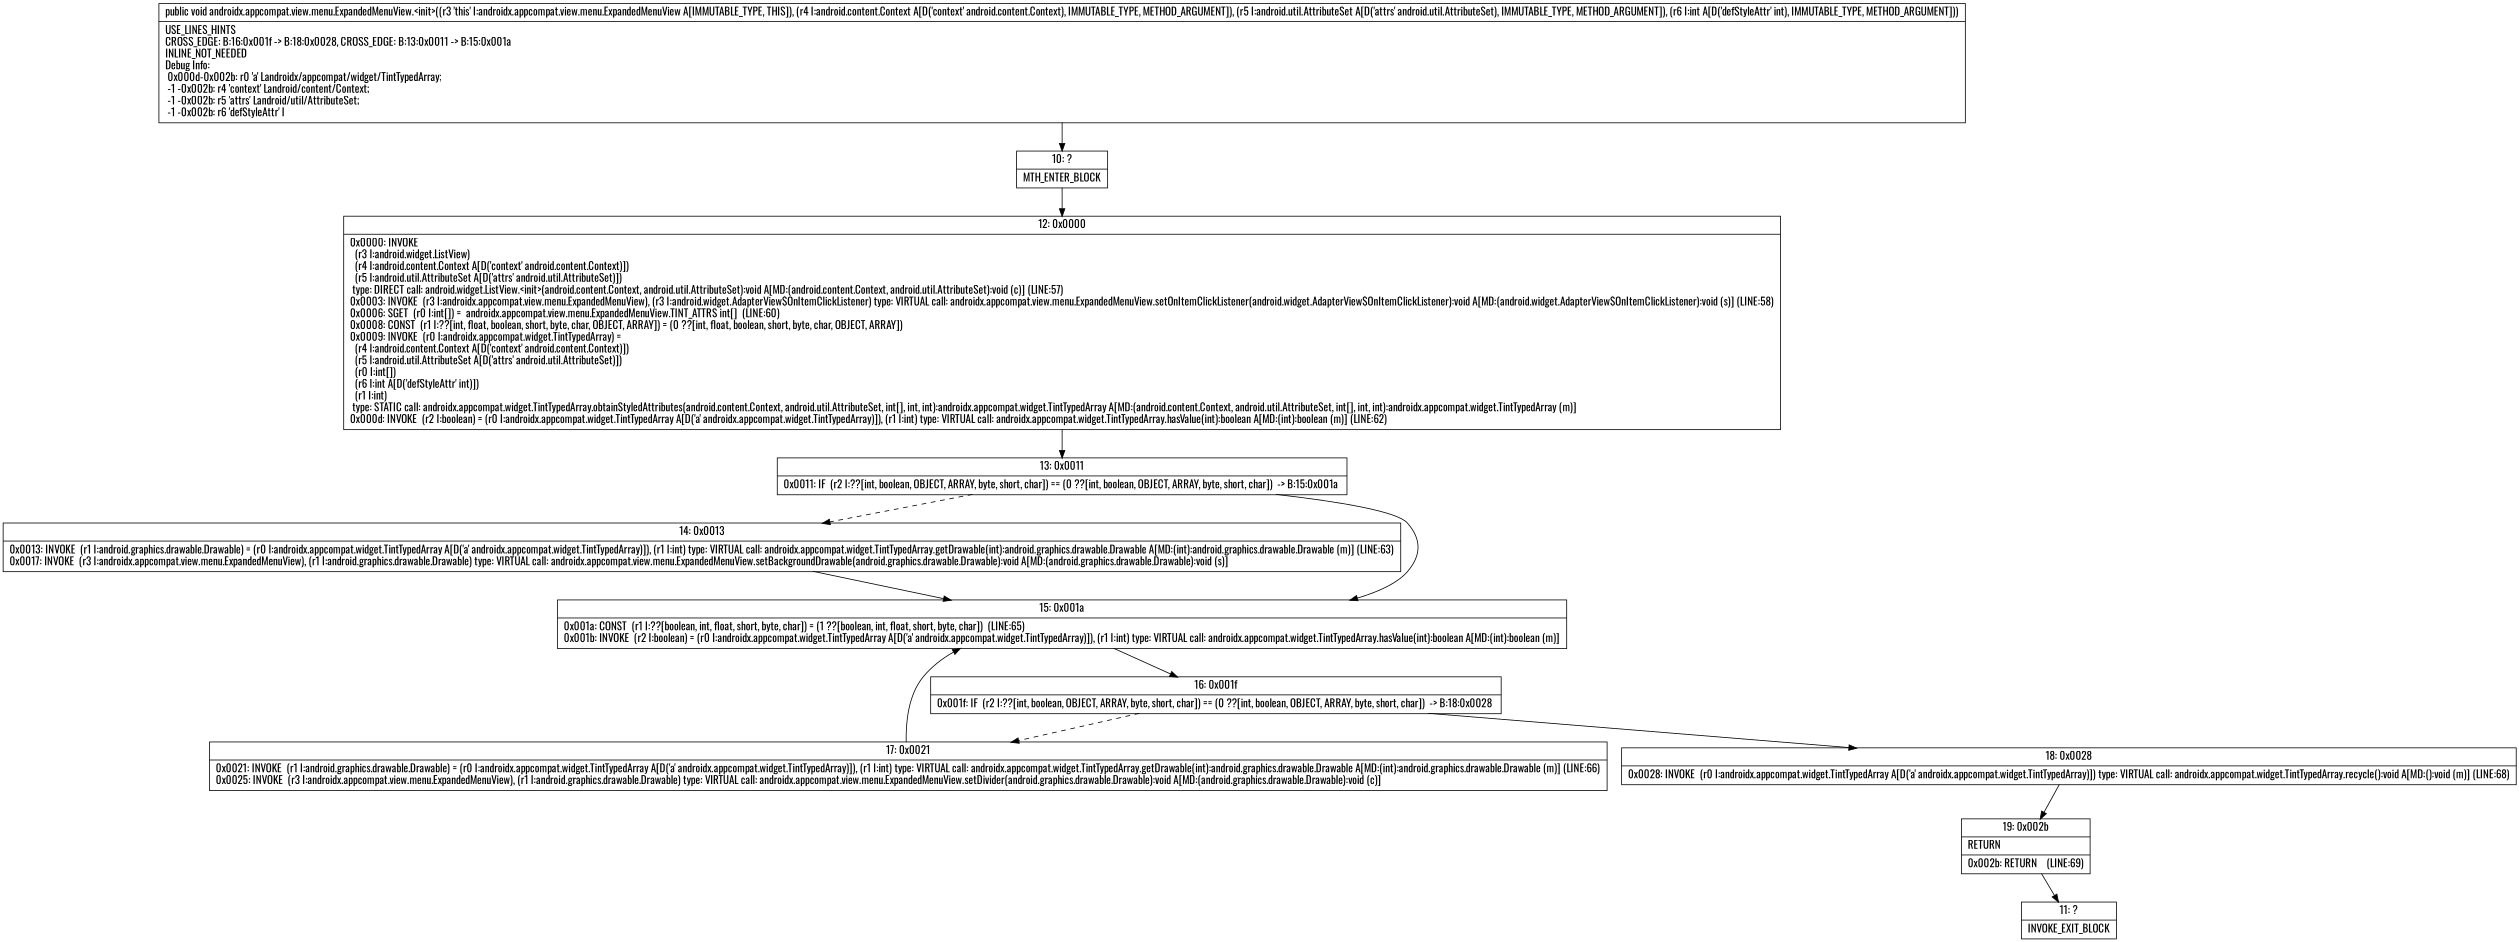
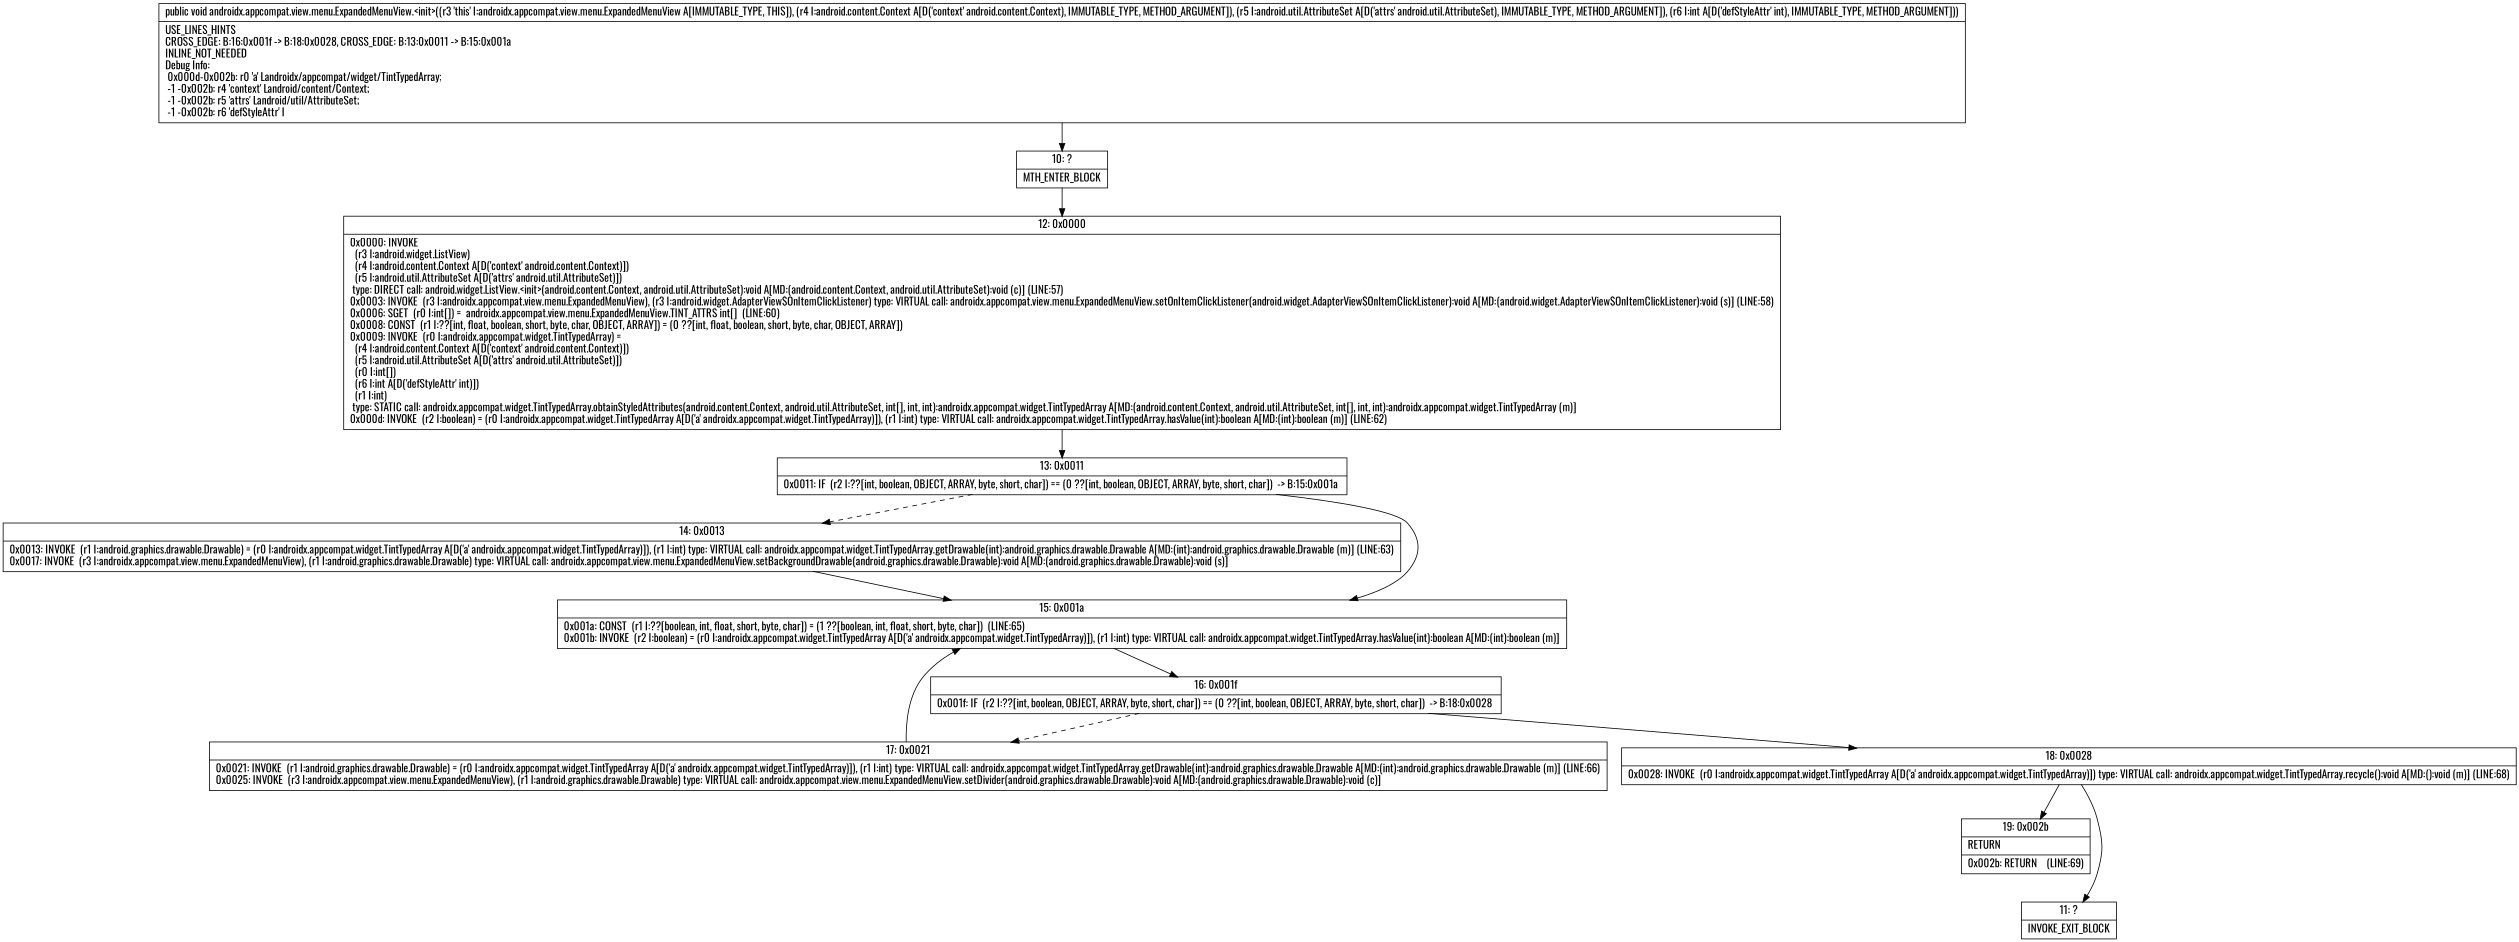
(2048, 884) -> (2101, 839)
